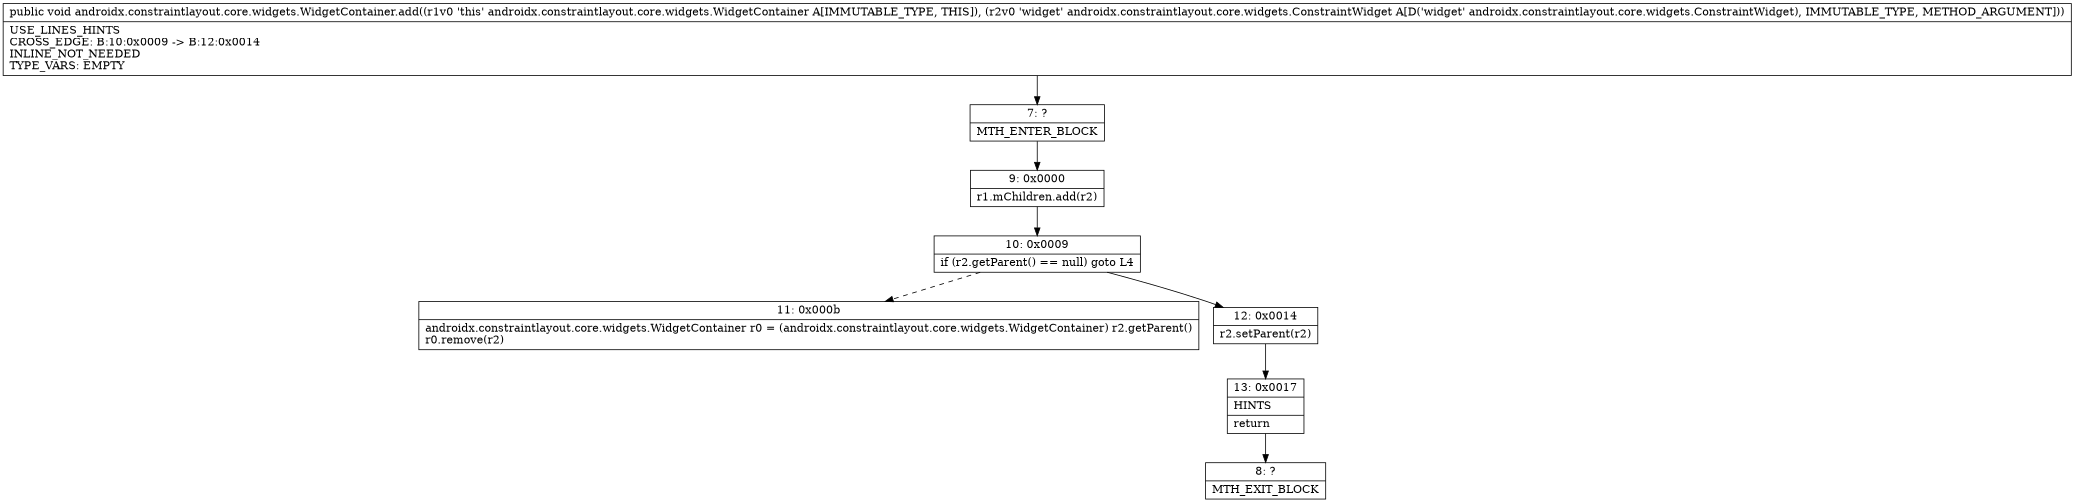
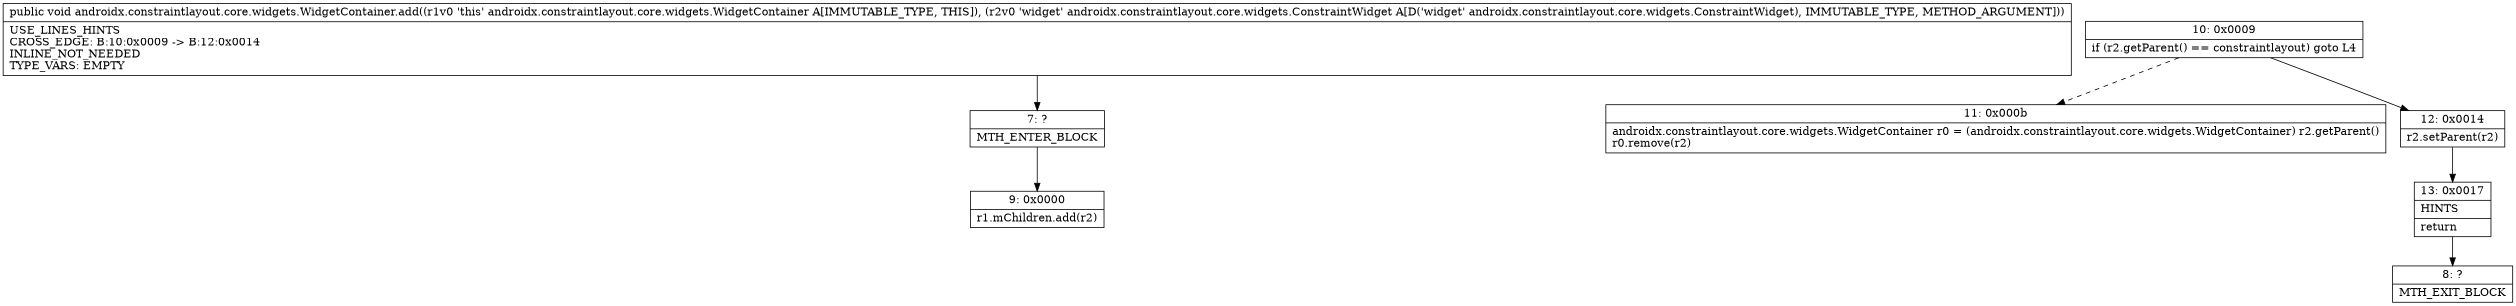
(1037, 217) -> none
(1037, 263) -> (2224, 48)
